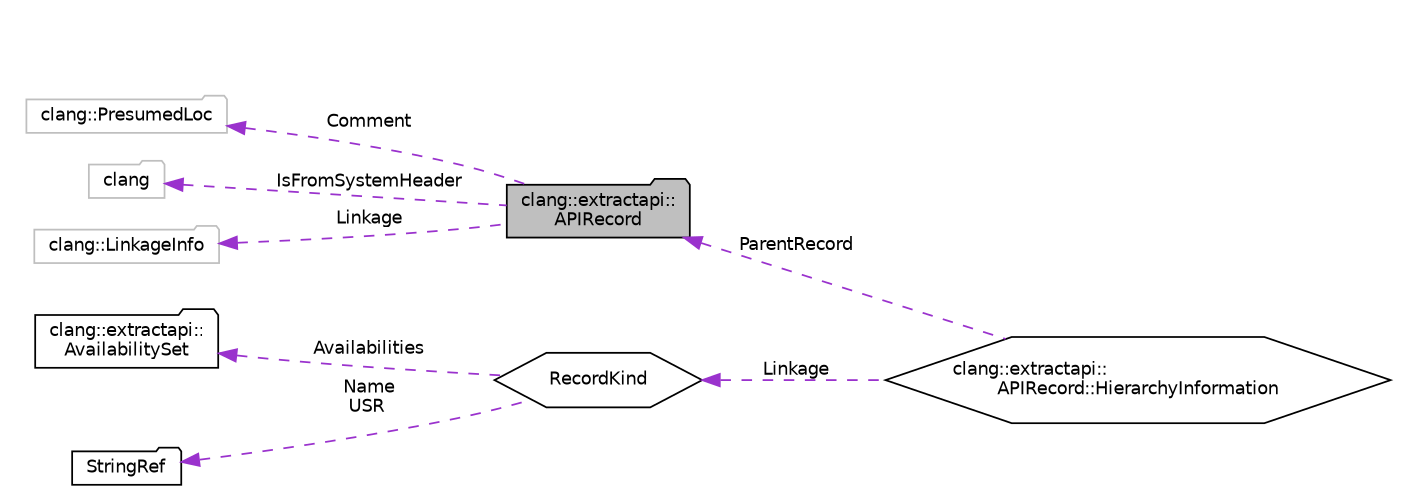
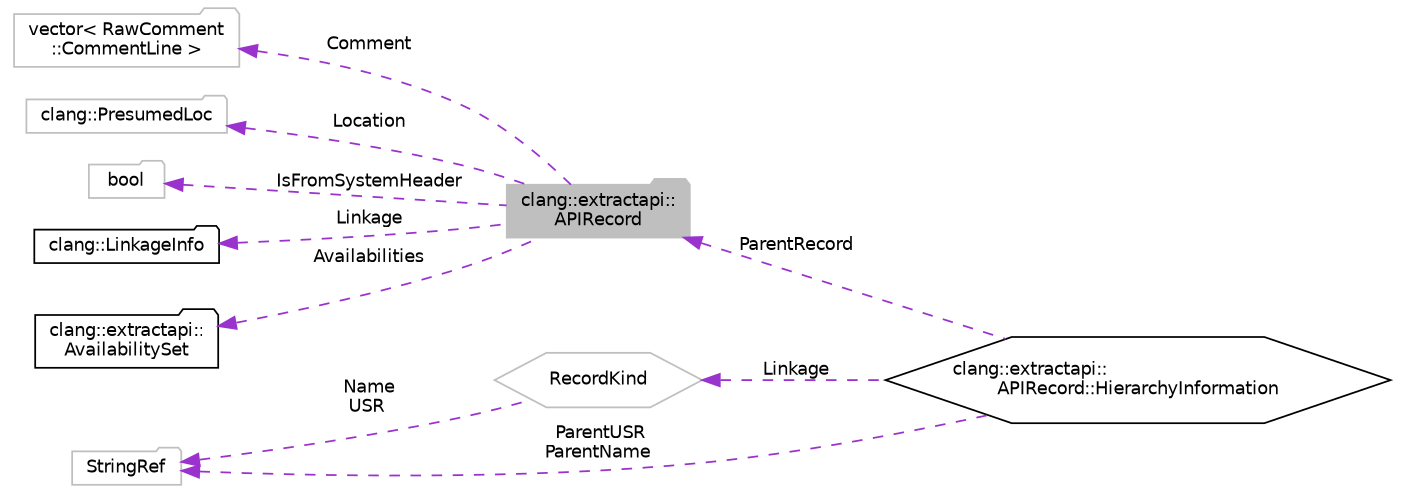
none -> (127, 40)
(367, 122) -> (367, 122)
(127, 181) -> (127, 181)
(598, 211) -> (598, 211)
(127, 246) -> (127, 246)
(370, 367) -> (391, 288)
(598, 380) -> (598, 380)
(127, 468) -> (127, 468)
none -> (596, 471)
